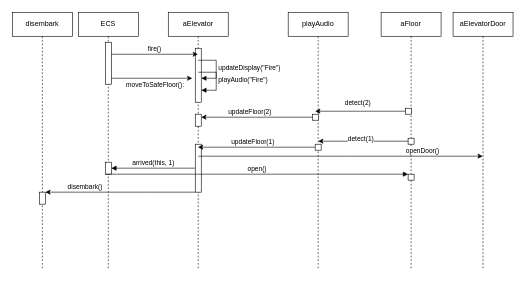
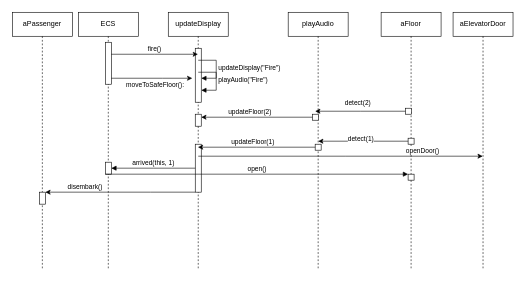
(42, 24) -> (42, 24)
(198, 24) -> (198, 24)
